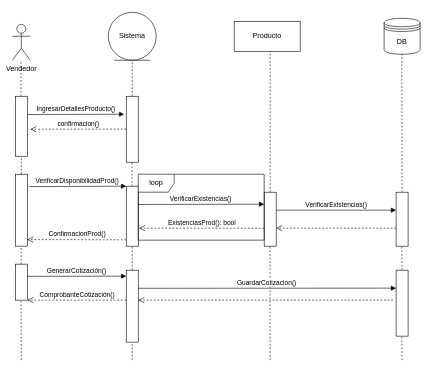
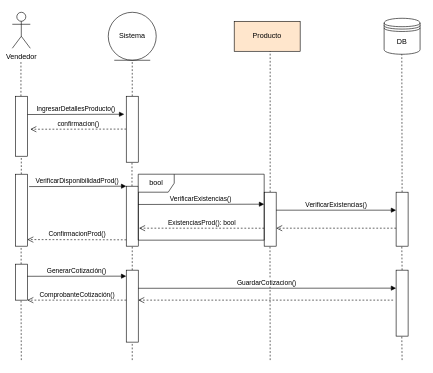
(267, 36) -> (267, 36)
(21, 42) -> (21, 30)
(156, 183) -> (156, 183)
